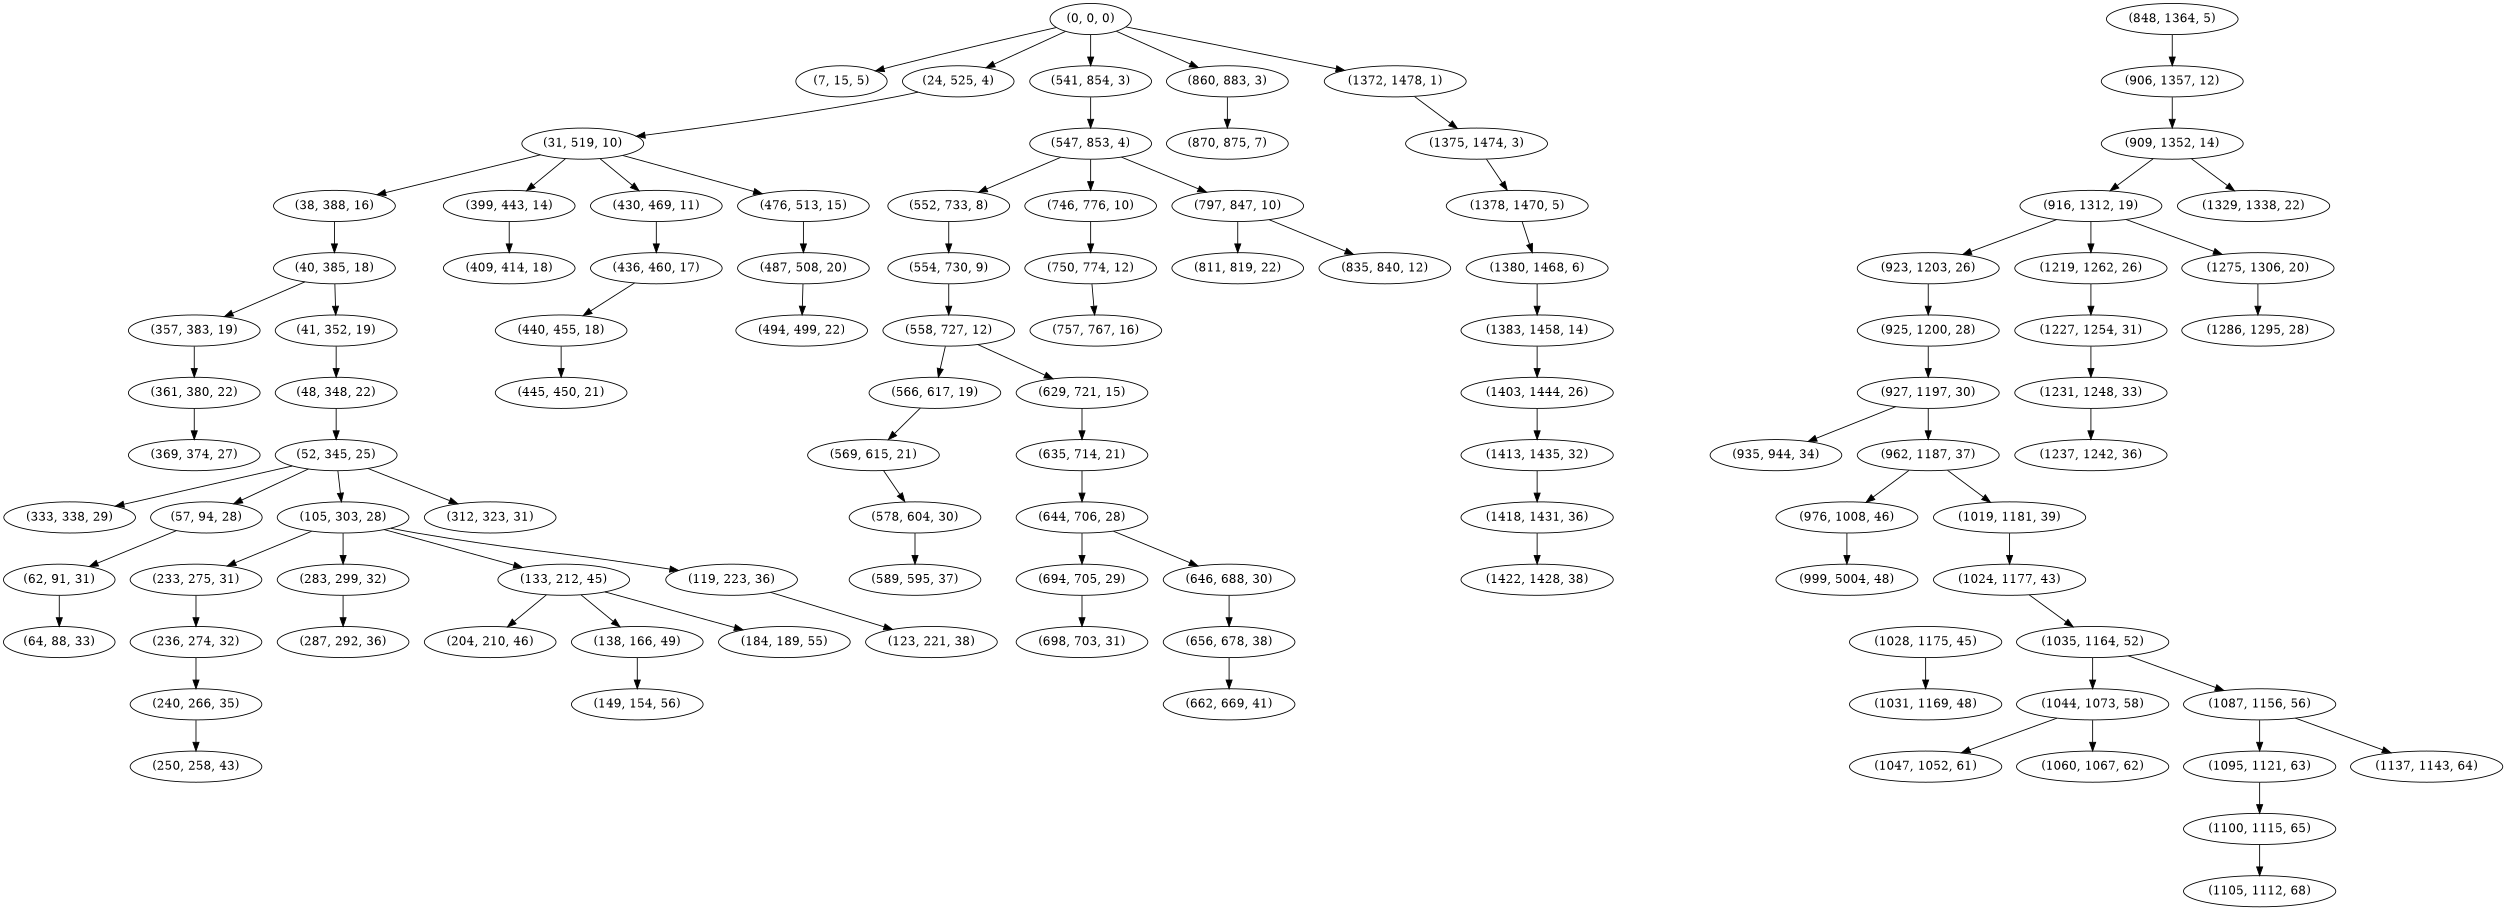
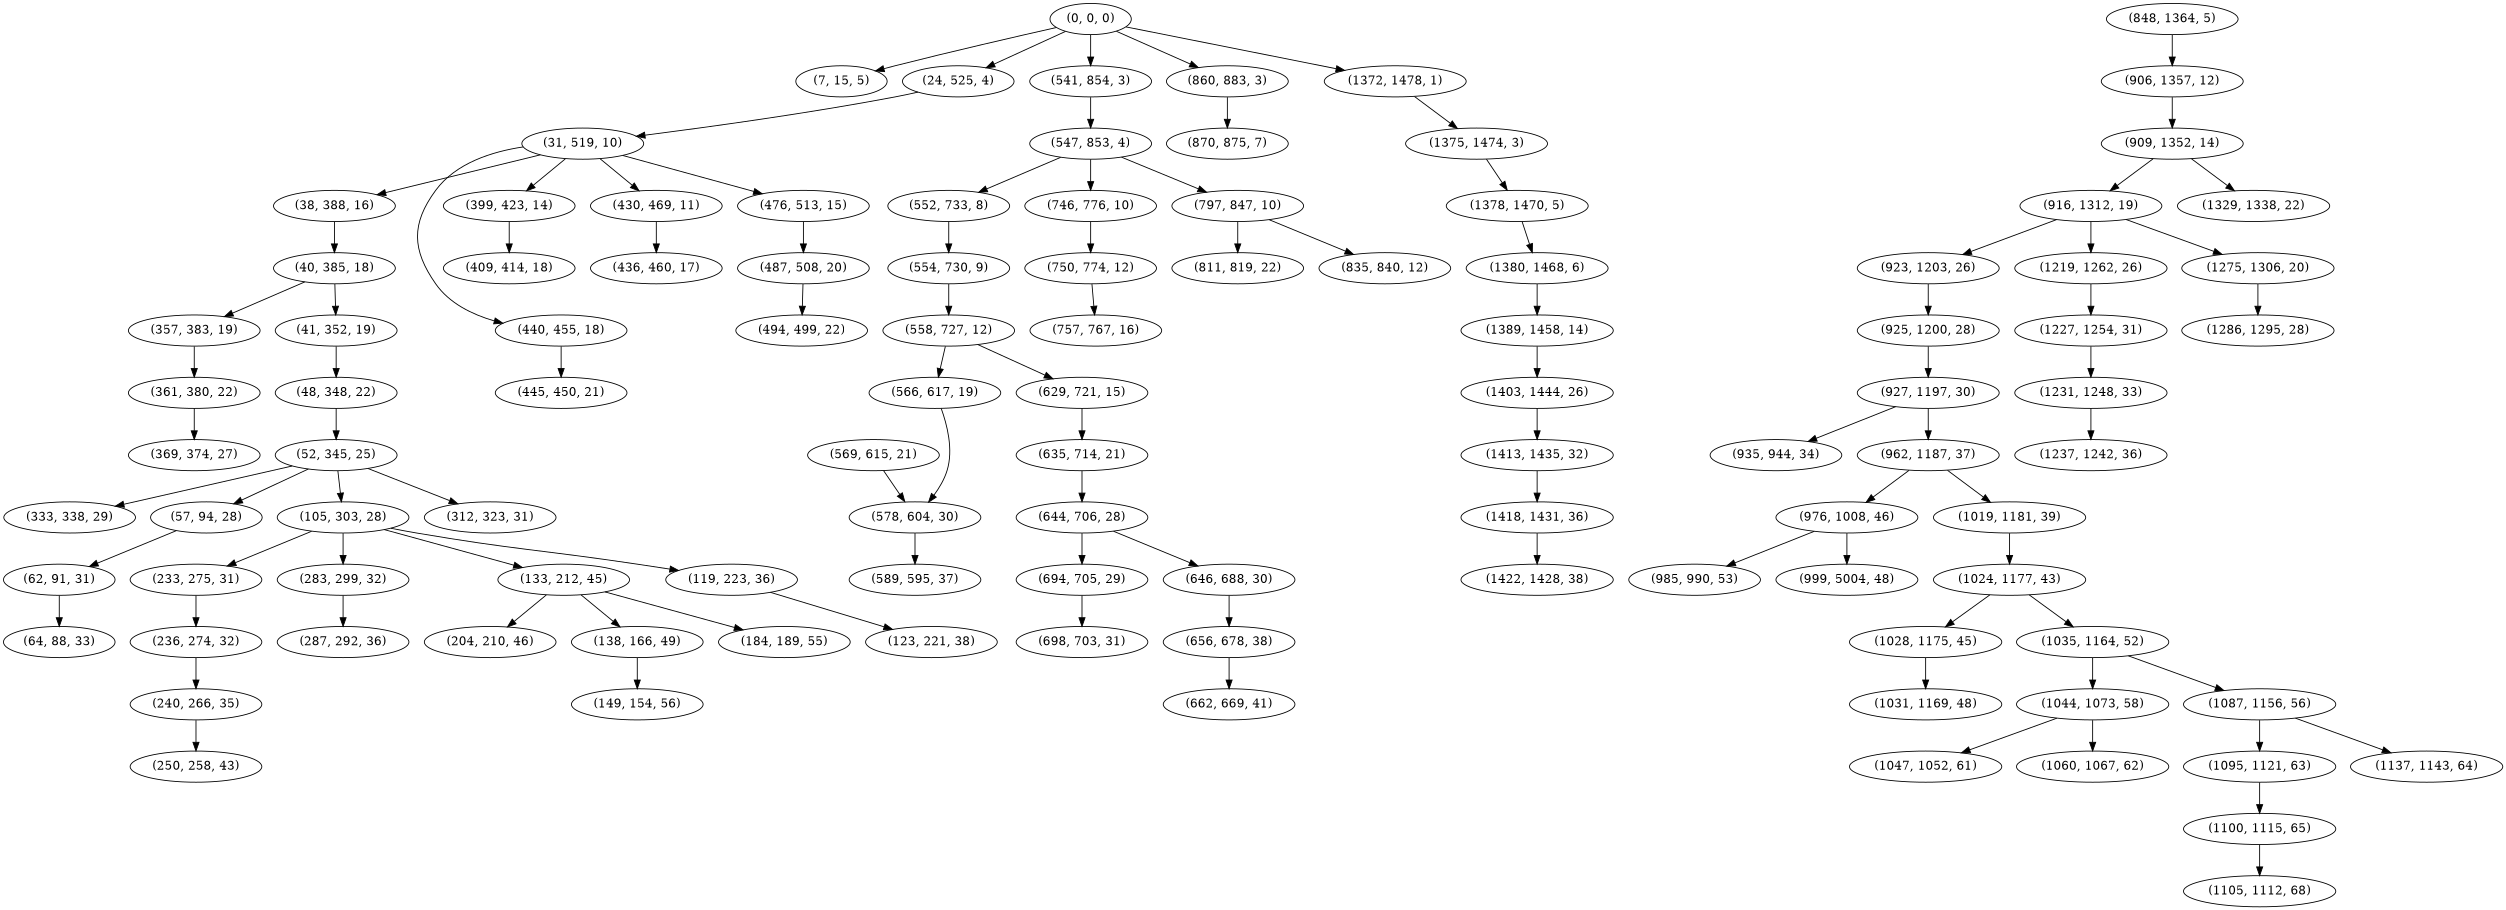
(509, 206) -> (509, 206)
(613, 297) -> (420, 222)
(1537, 331) -> (1537, 331)
(908, 421) -> (950, 453)
none -> (1695, 580)
none -> (1971, 608)
